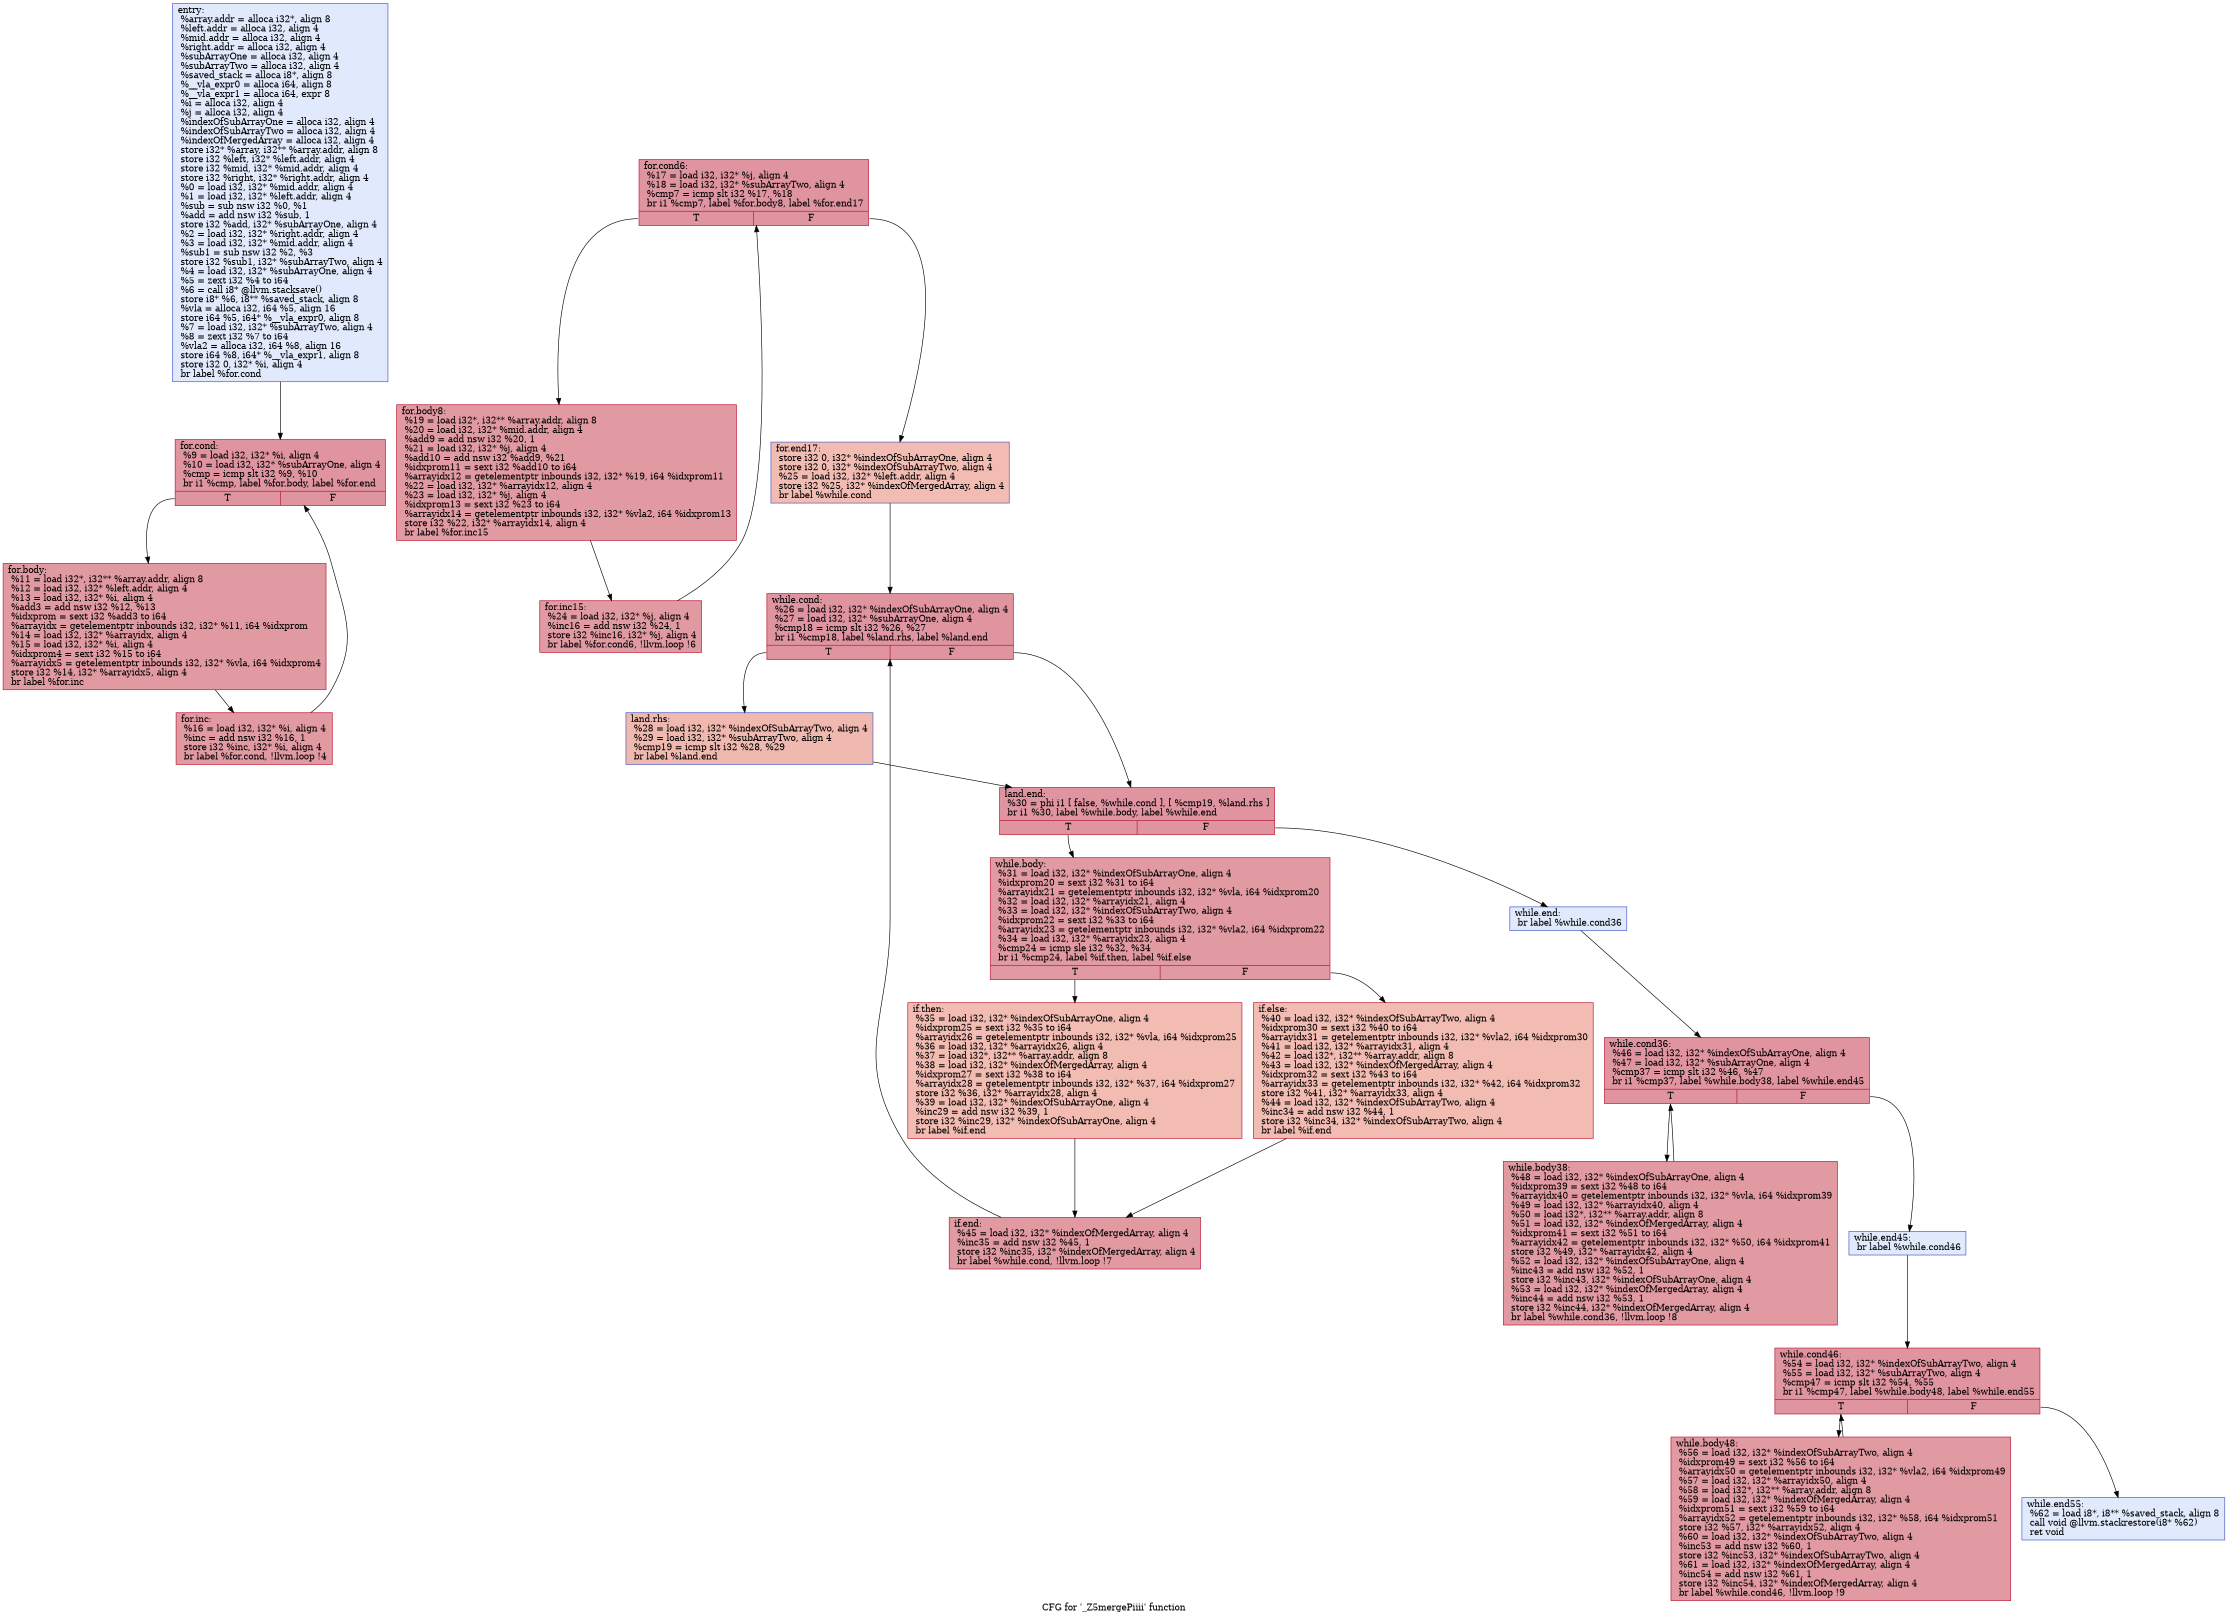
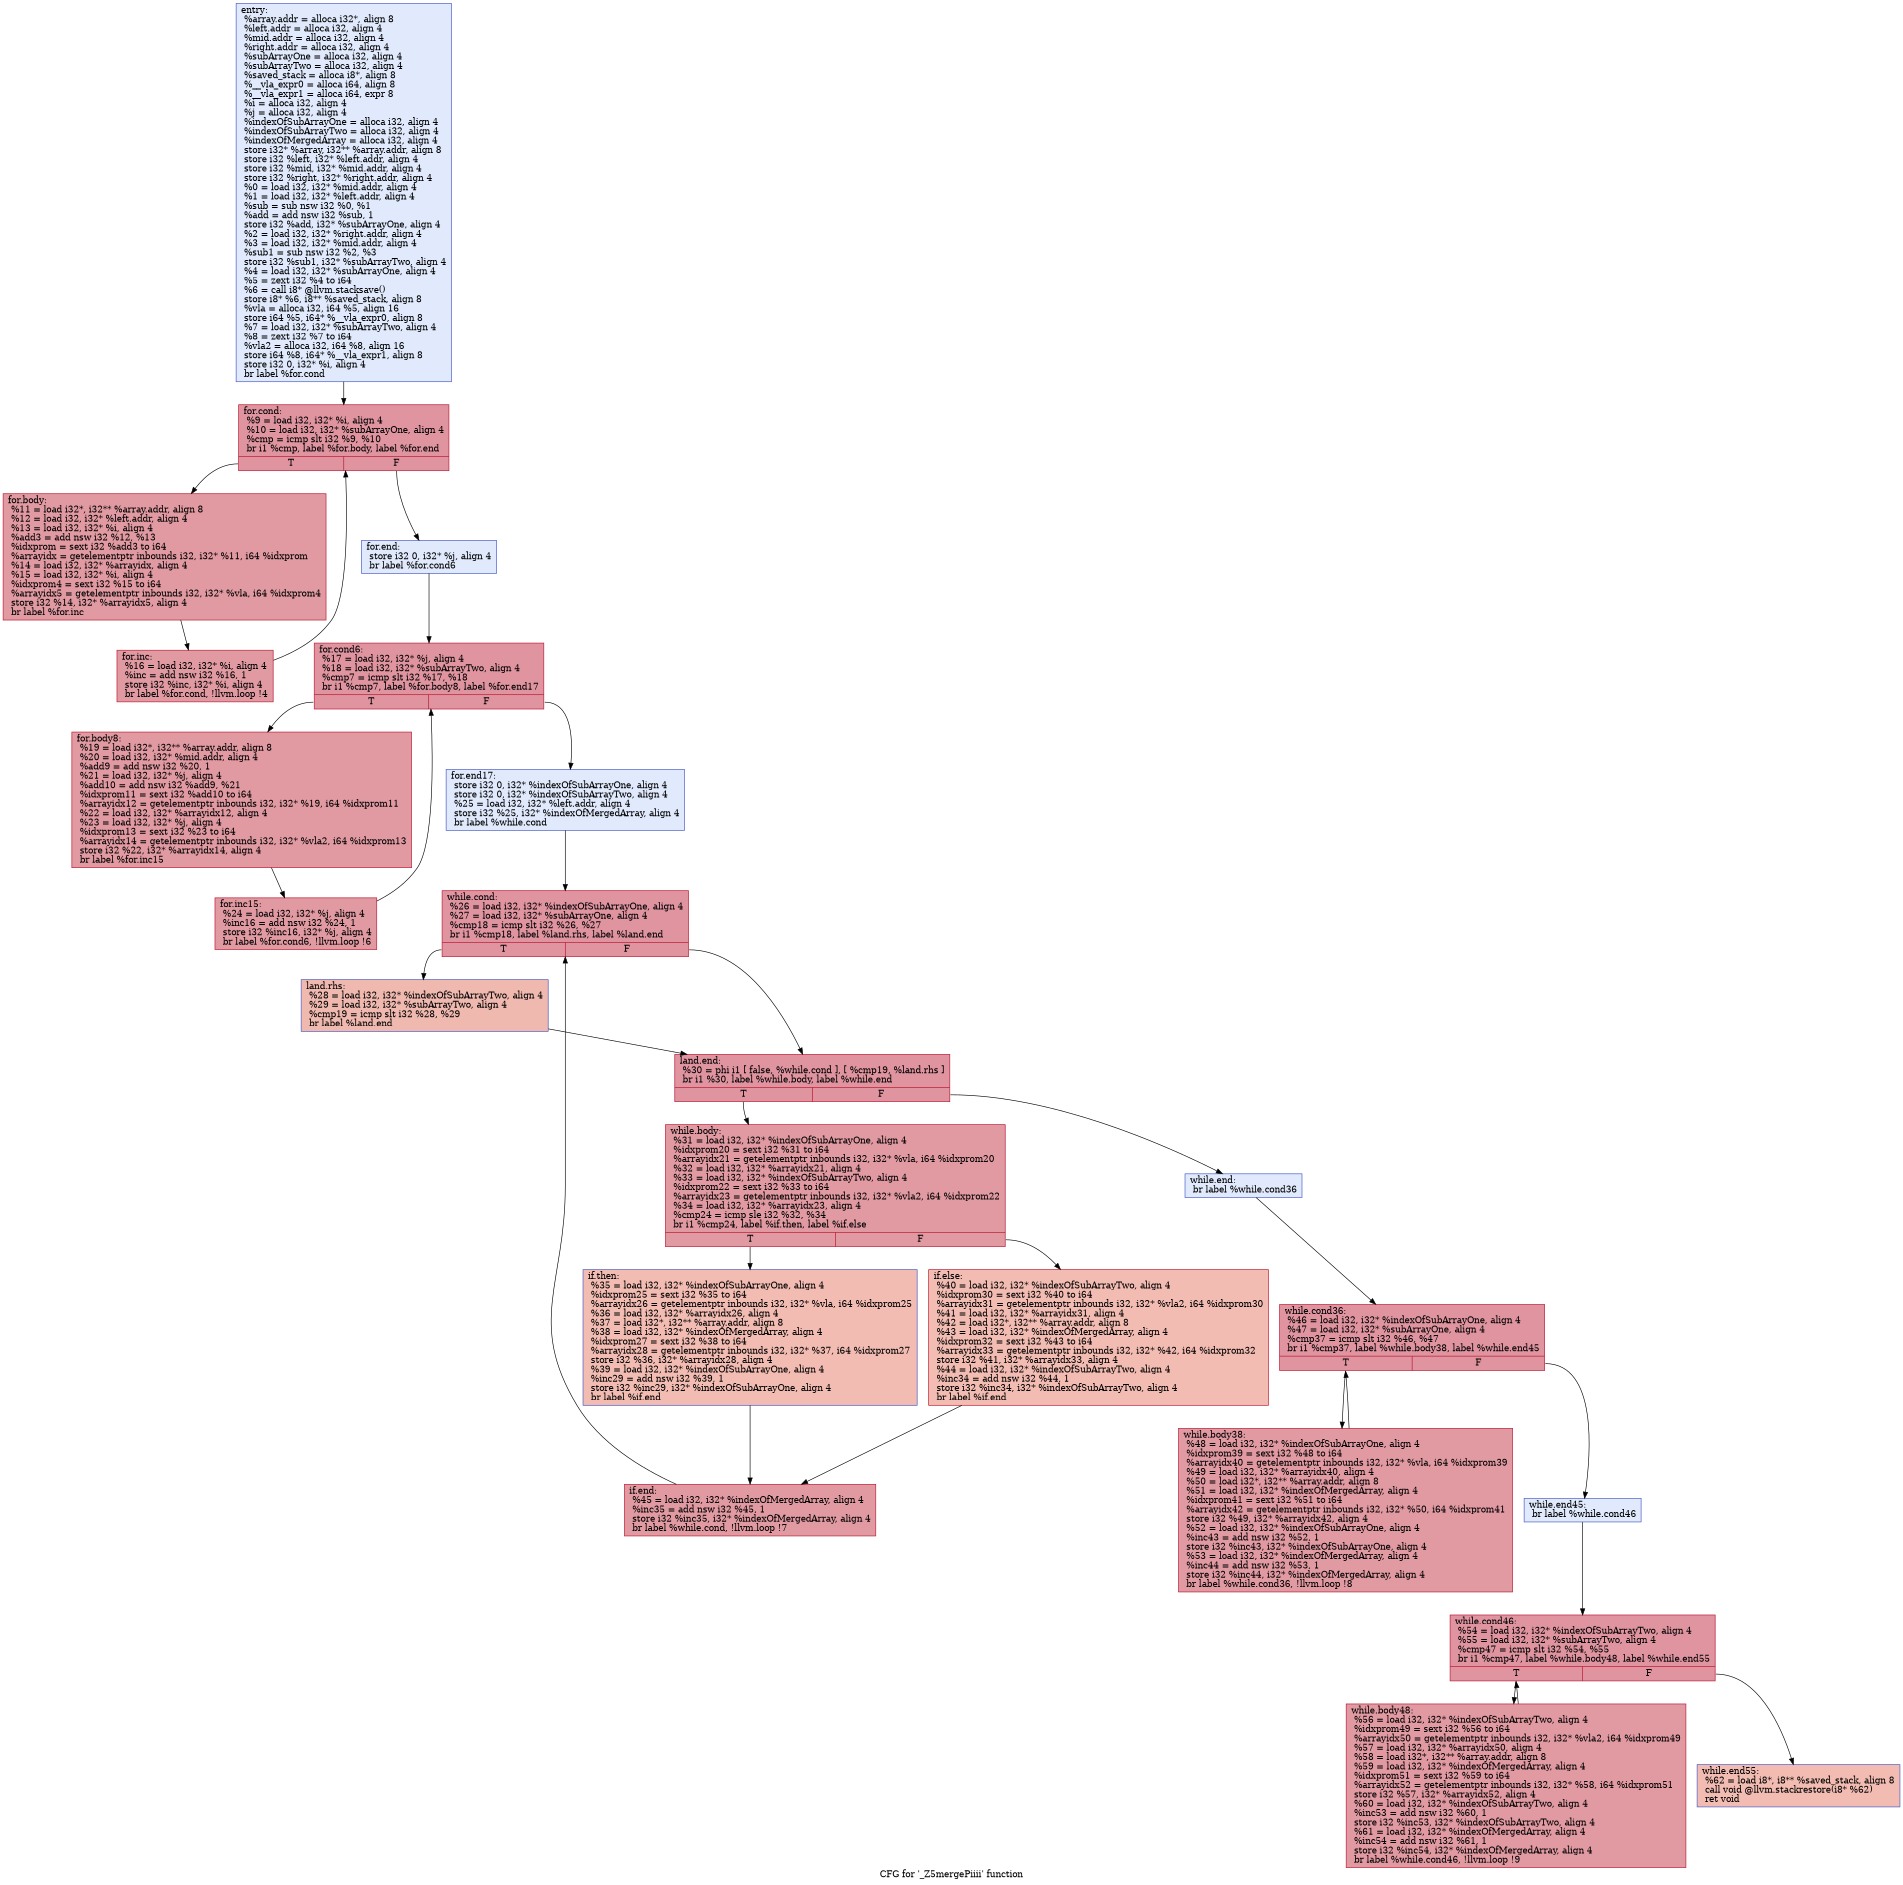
(890, 473) -> (565, 800)
none -> (429, 557)
(1075, 1071) -> (750, 1337)
(2123, 1519) -> (1799, 1786)
